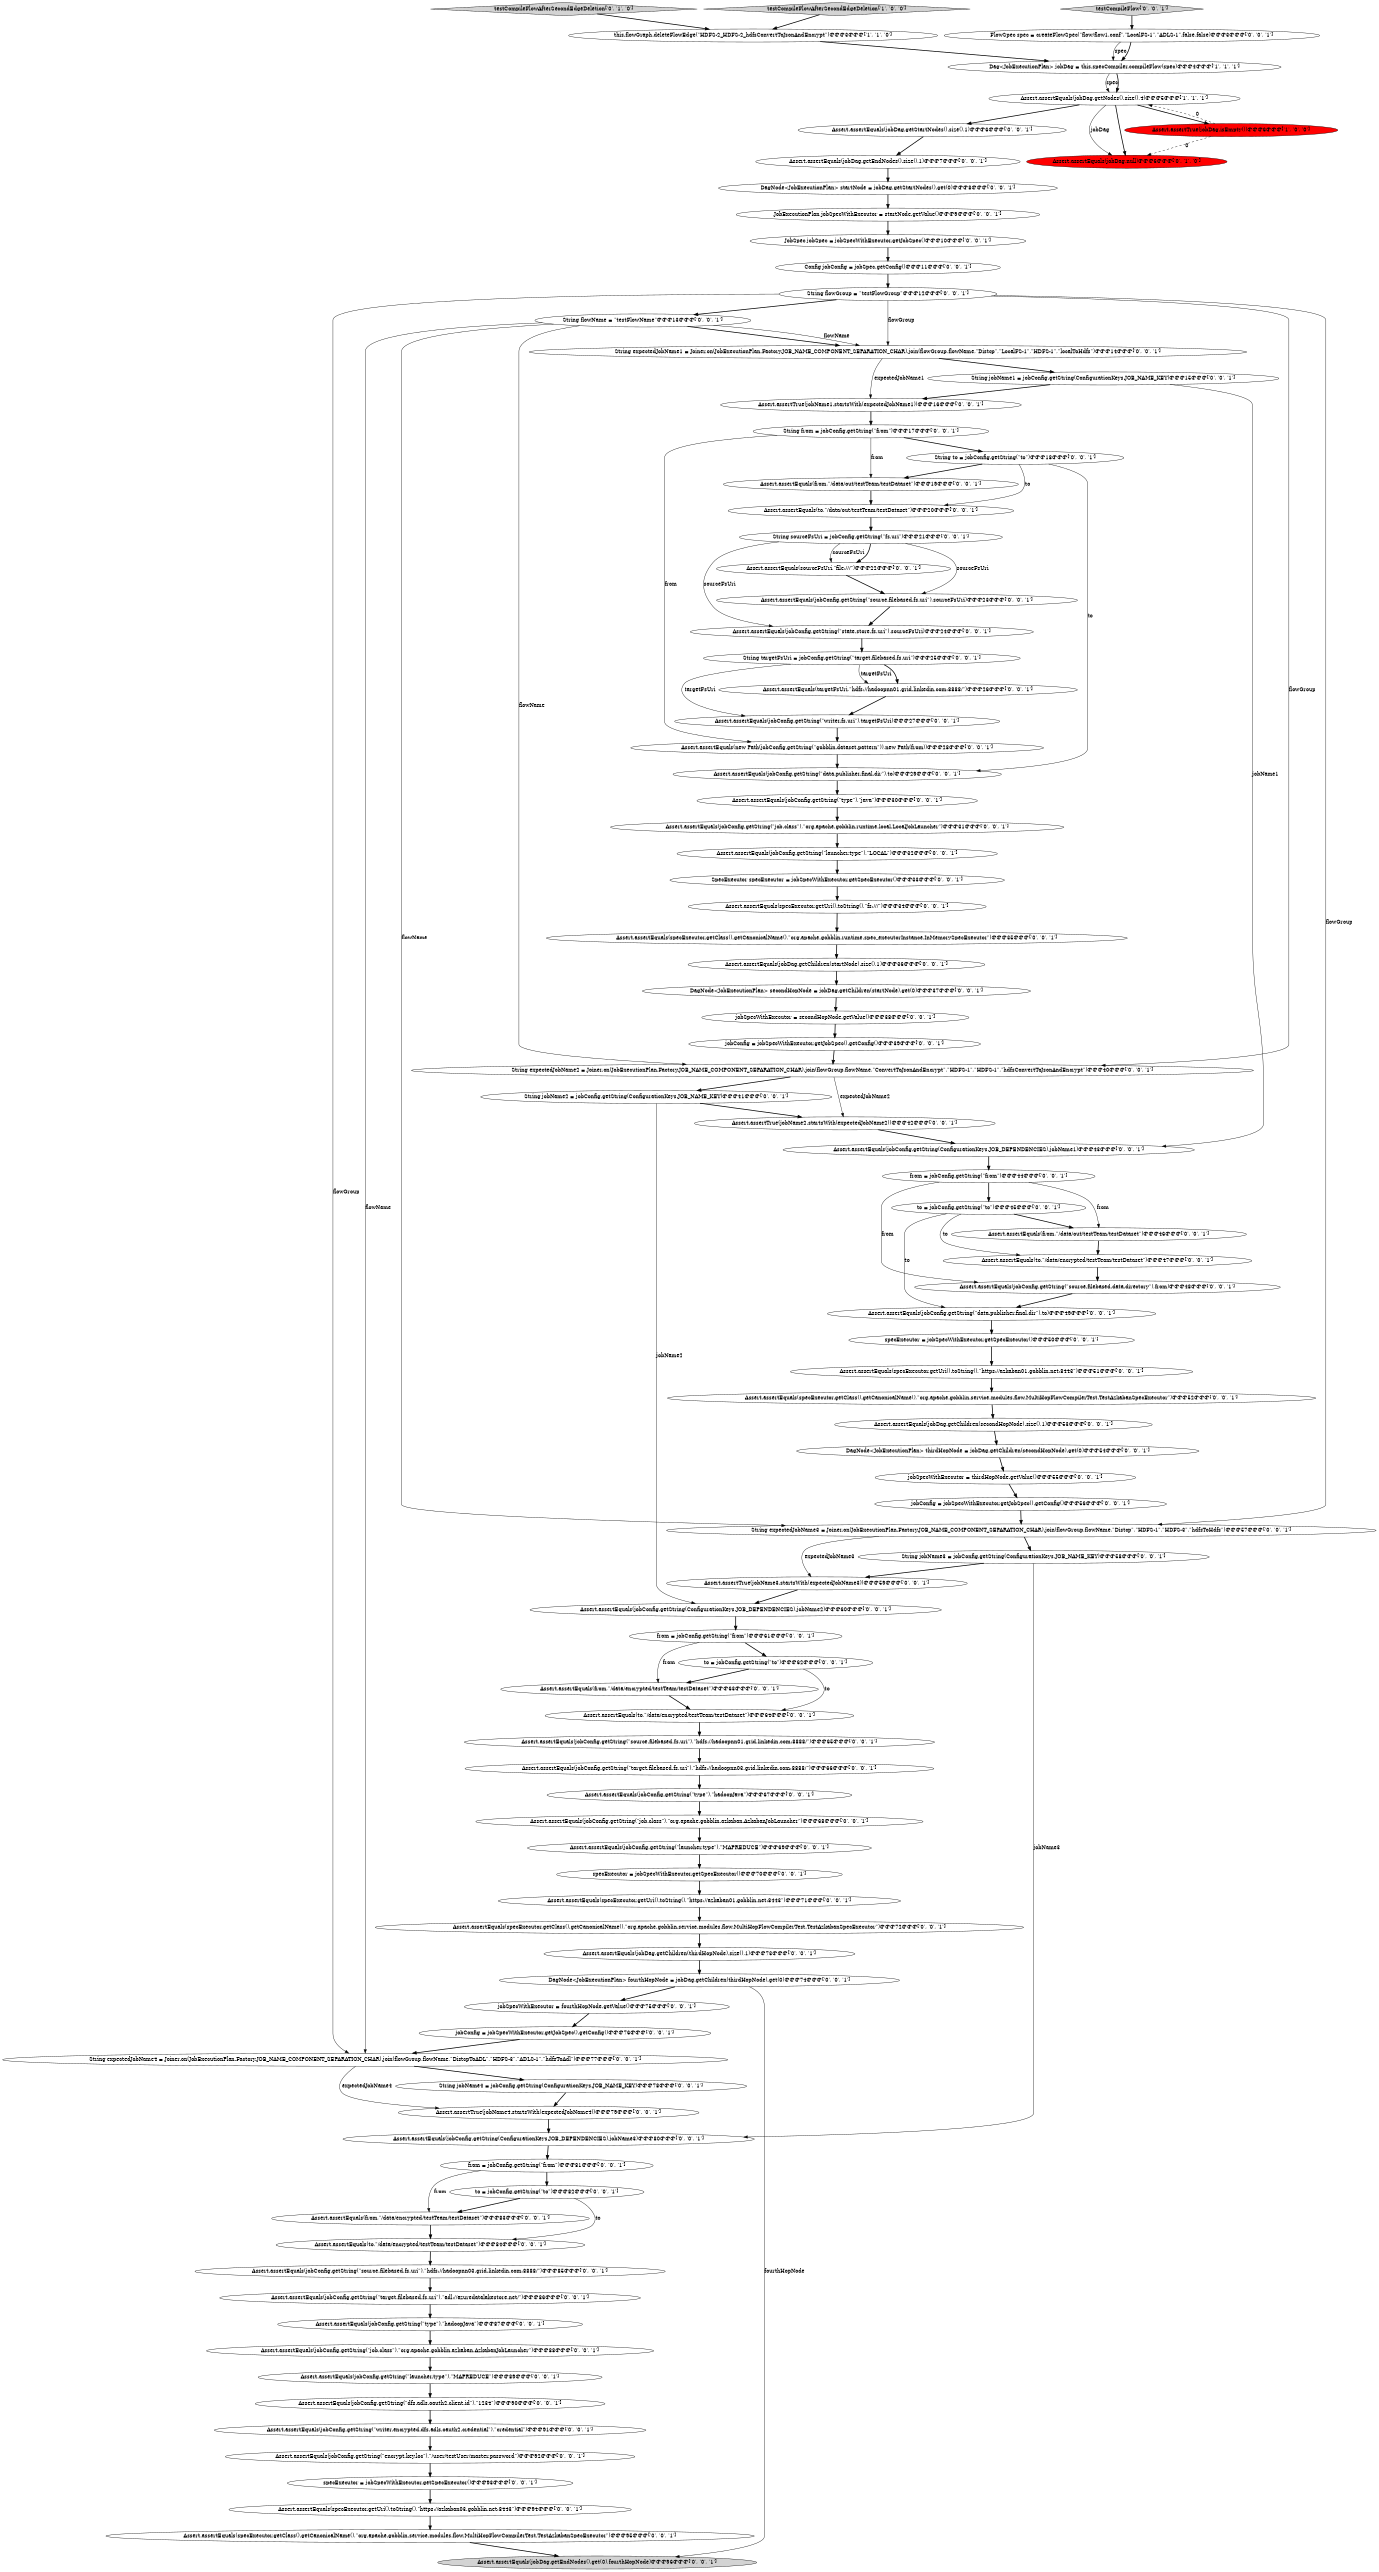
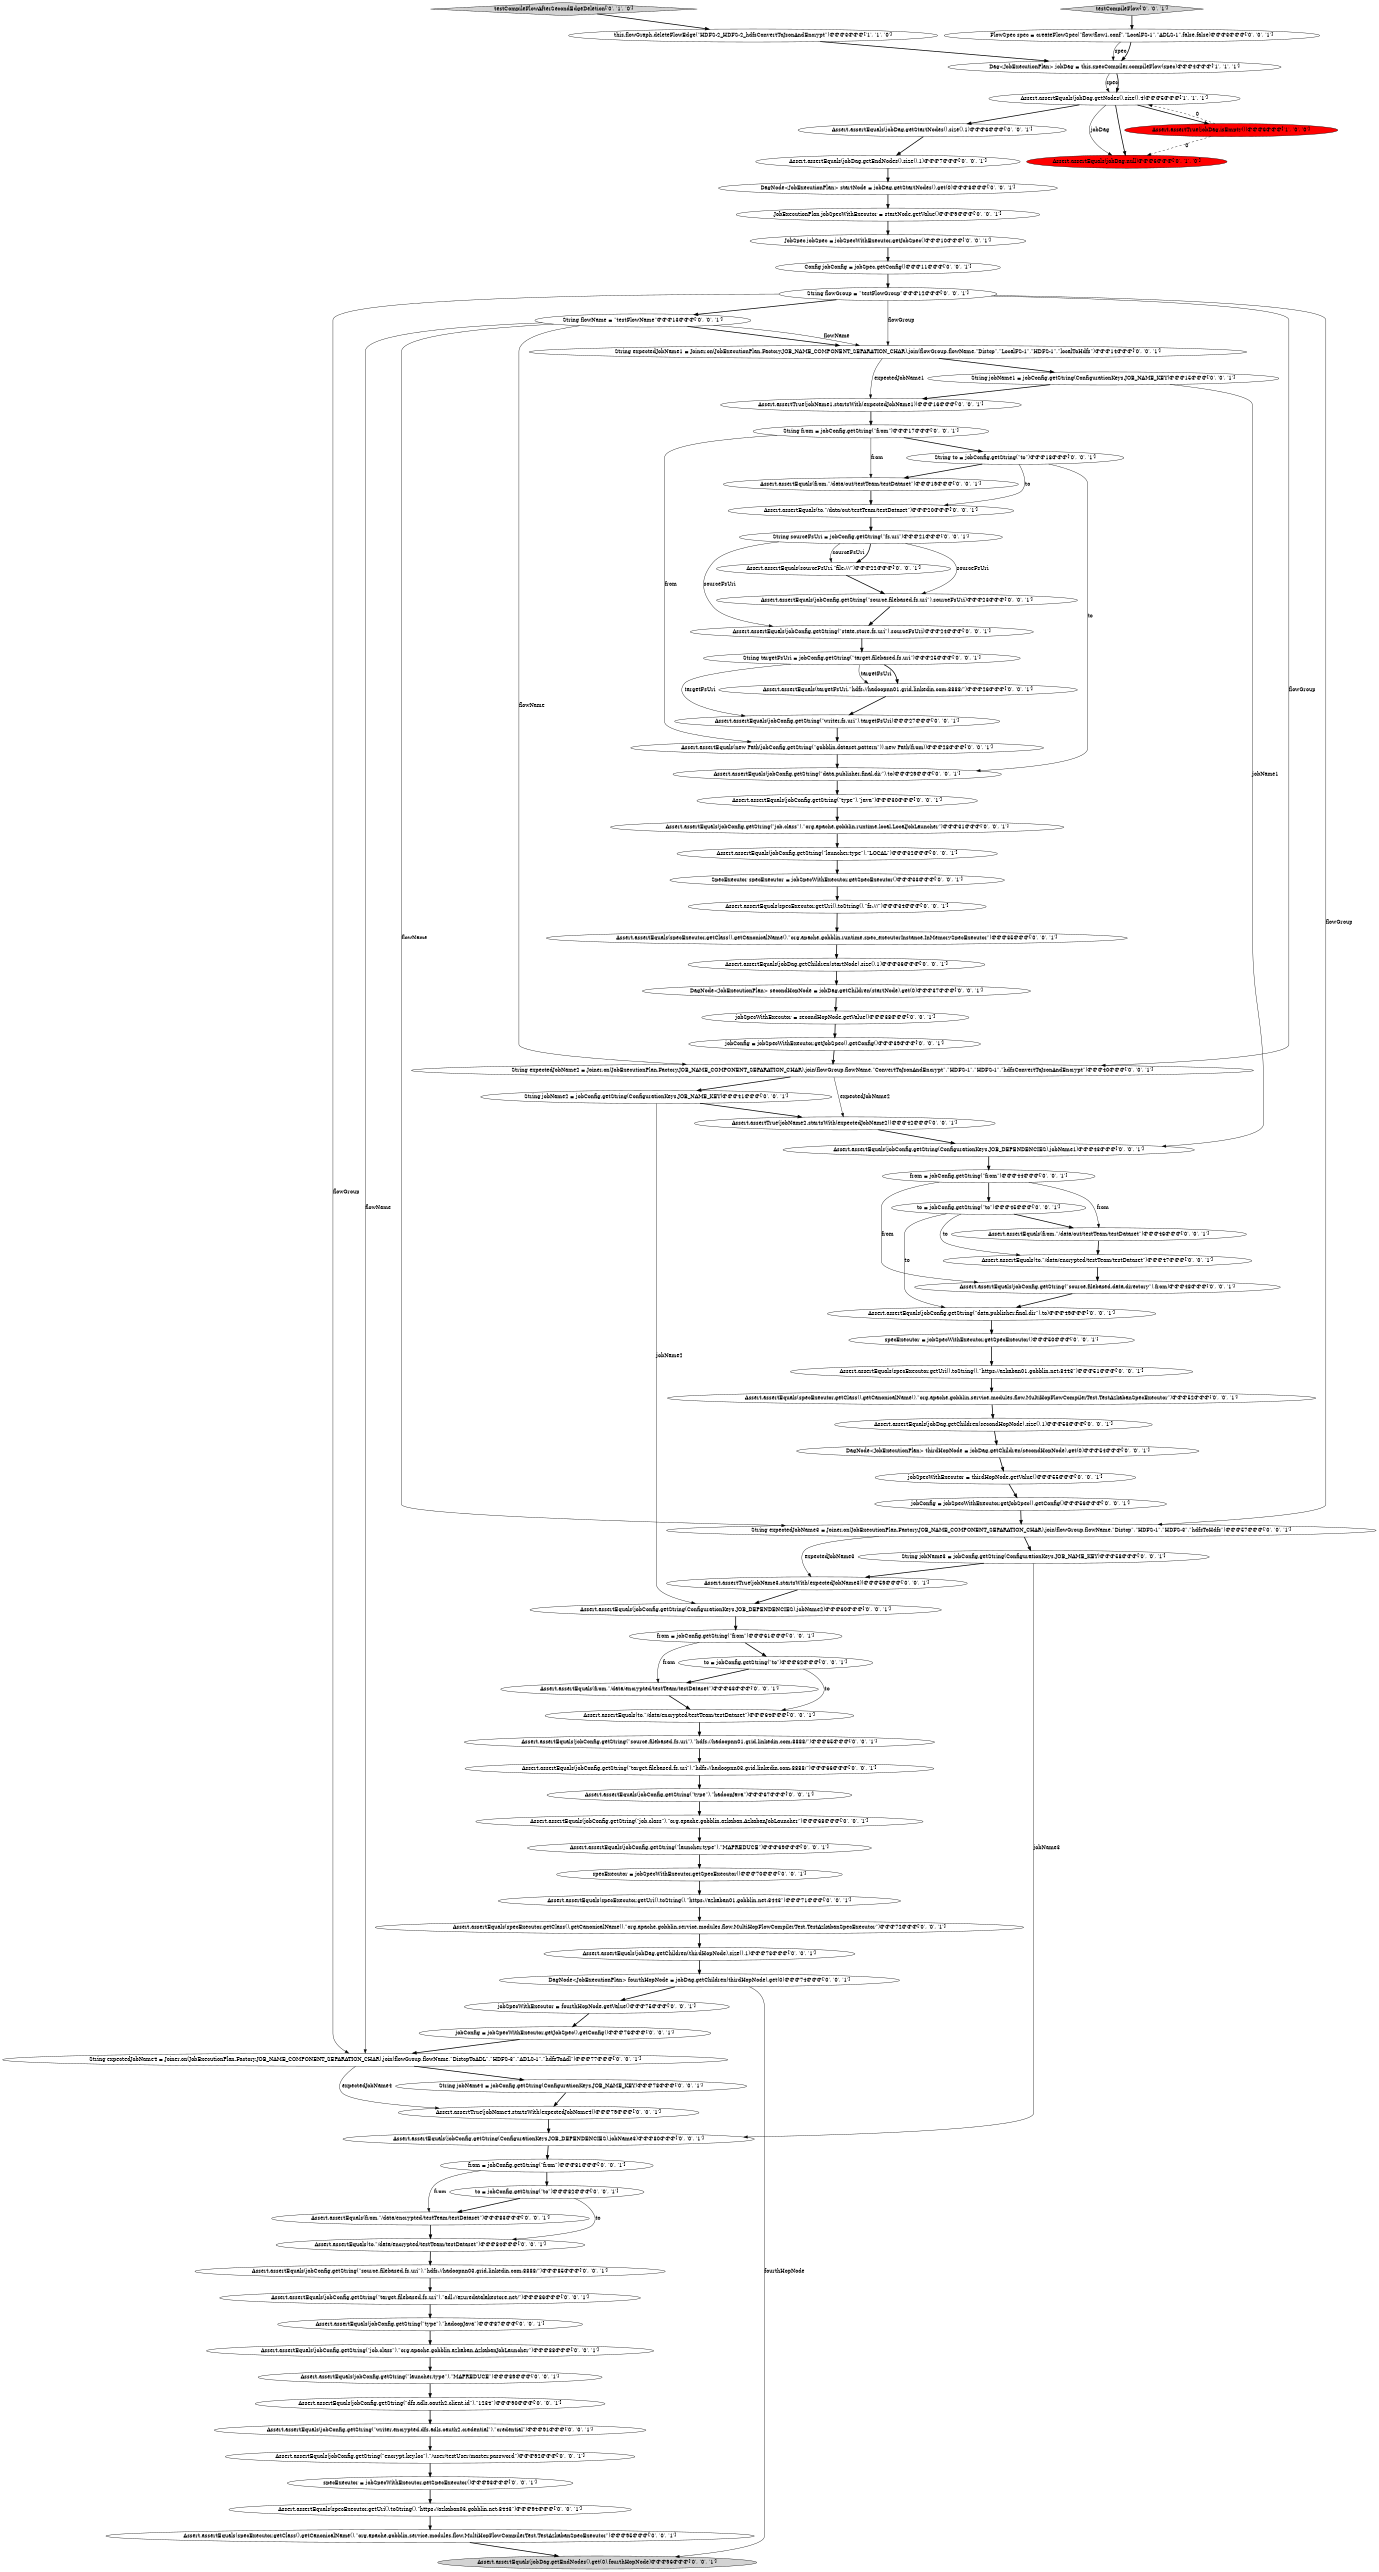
(837, 9) -> none
